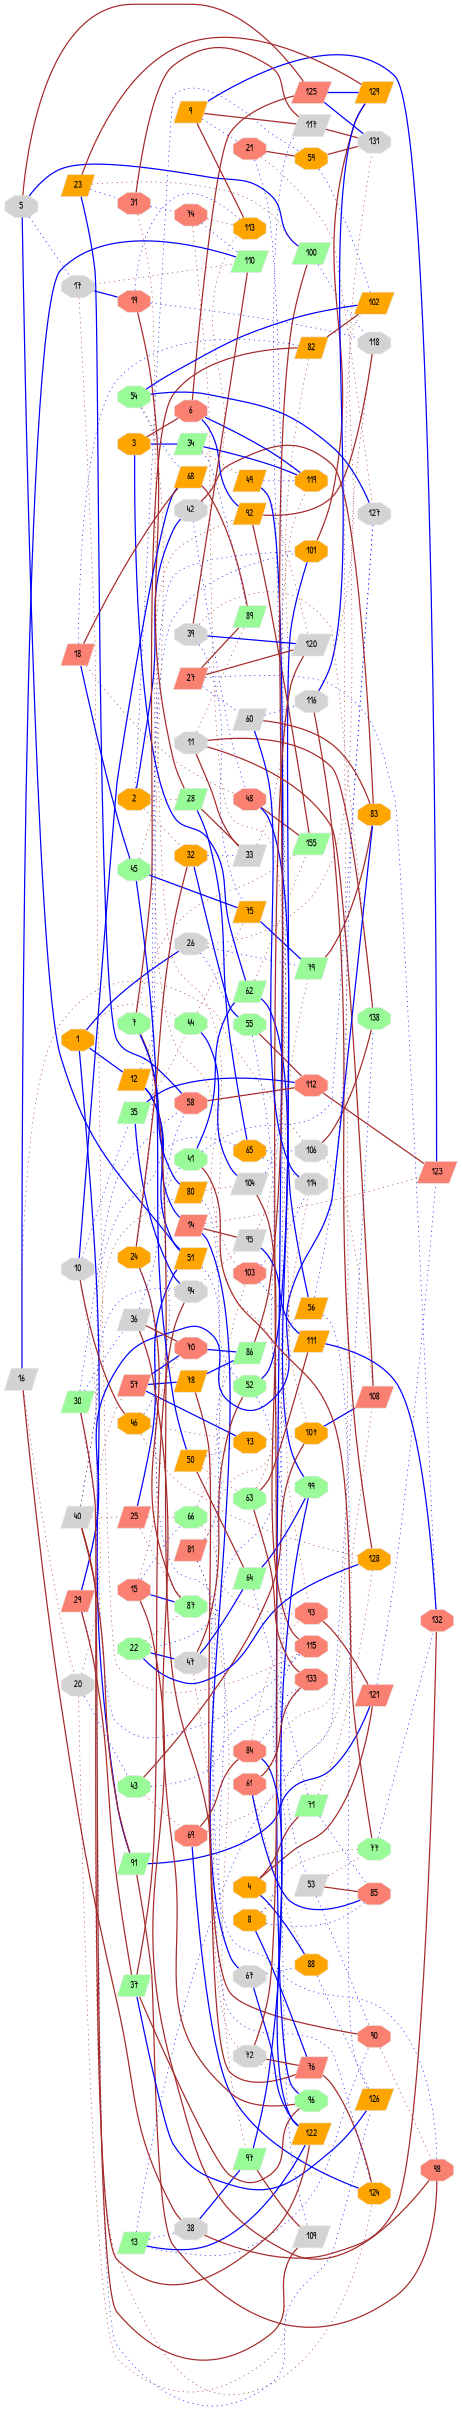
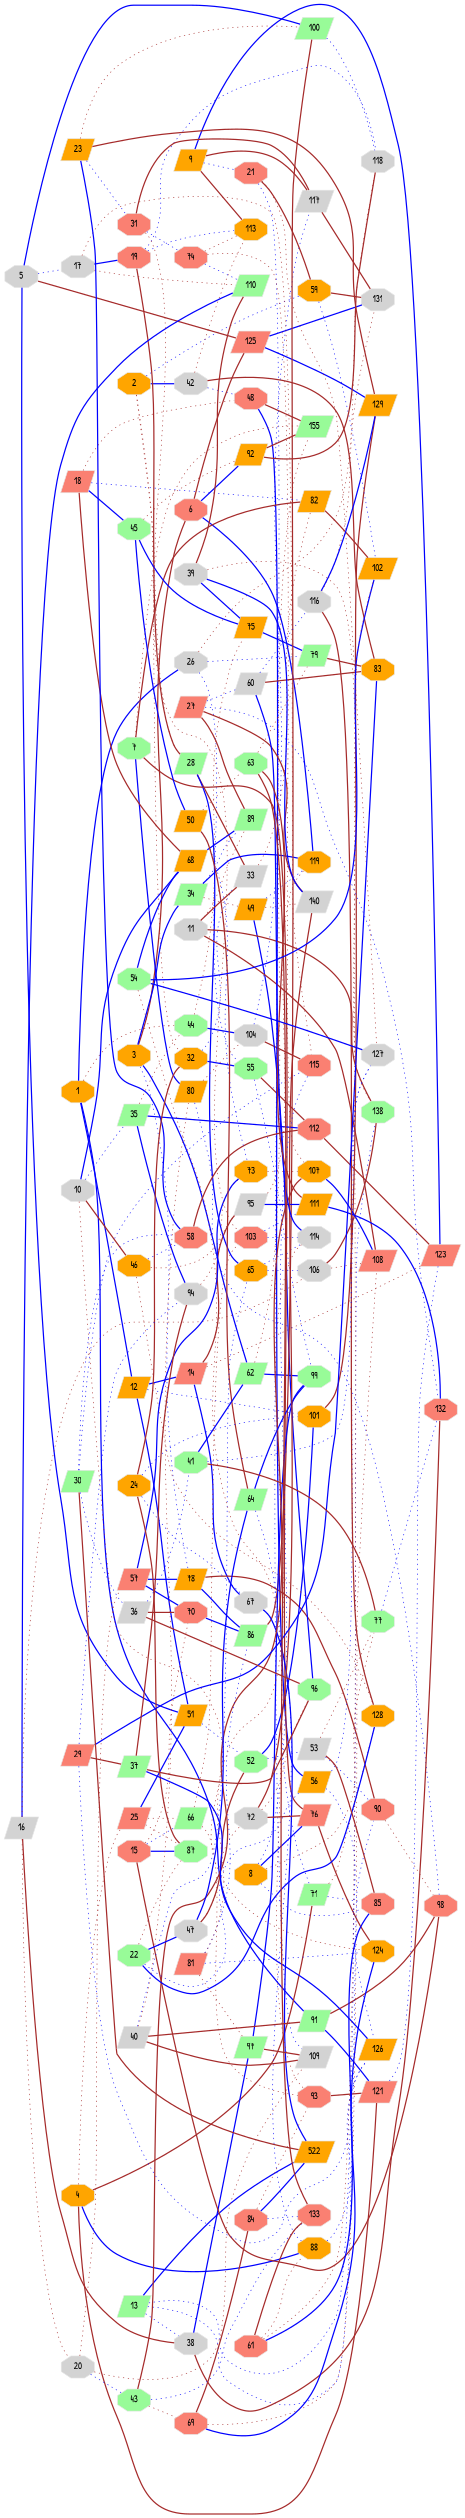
(165, 448) -> (154, 915)
(221, 519) -> (221, 840)
(311, 645) -> (314, 902)
(222, 746) -> (221, 601)
(250, 1184) -> (251, 1035)
none -> (169, 1430)
(103, 1517) -> (87, 2005)
(191, 1517) -> (191, 1818)
(311, 2134) -> (314, 2152)
